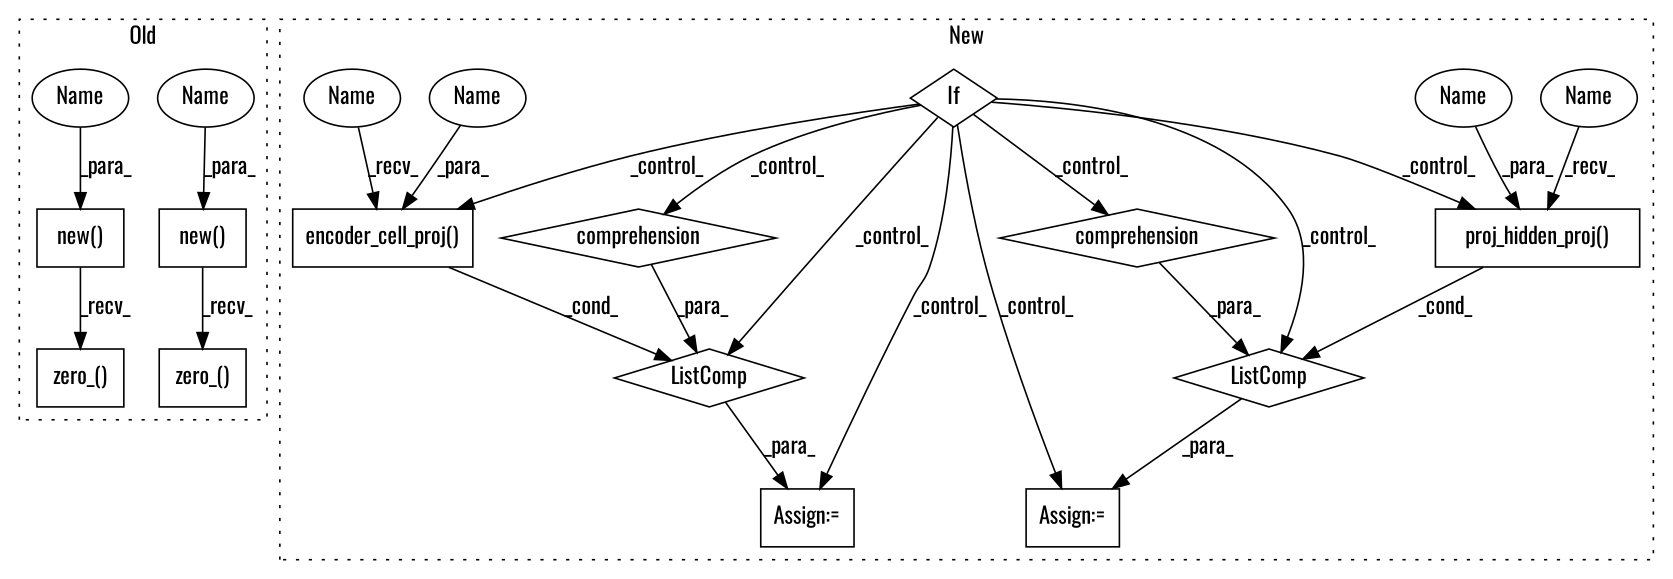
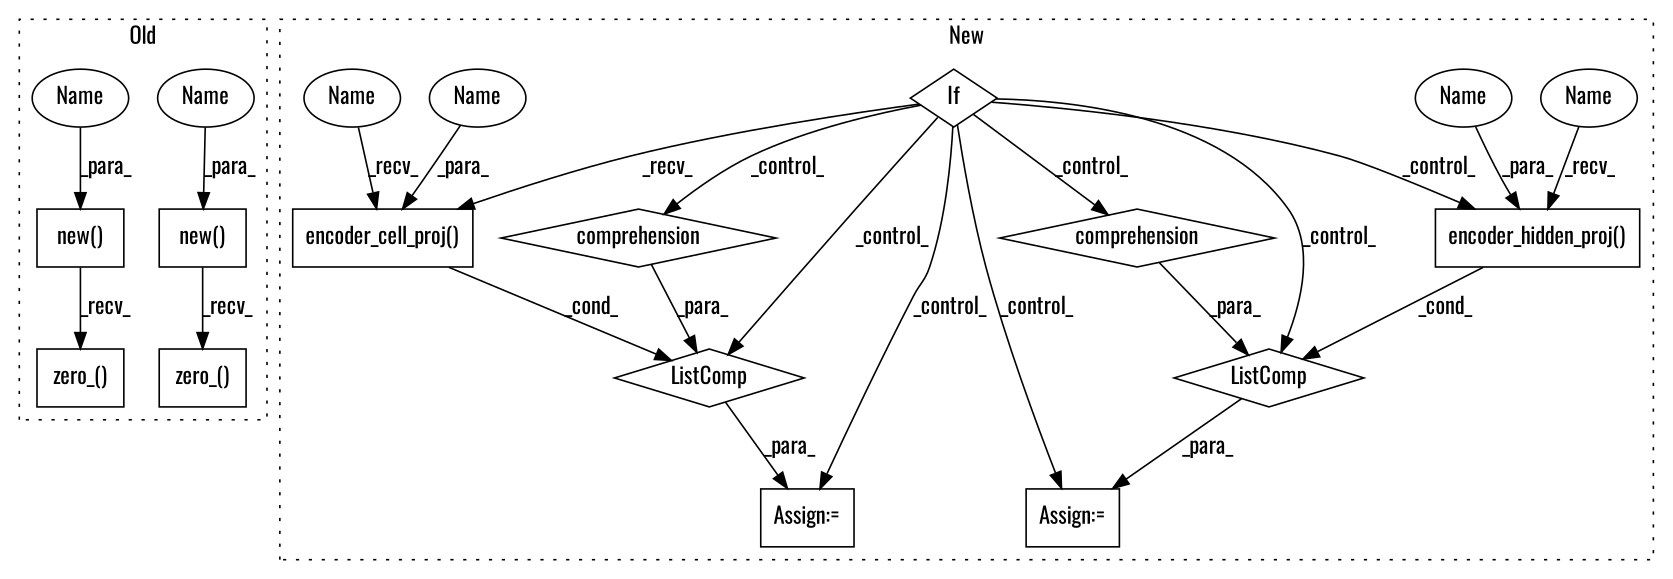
(667, 168) -> (667, 168)
(1538, 238) -> (1538, 238)
